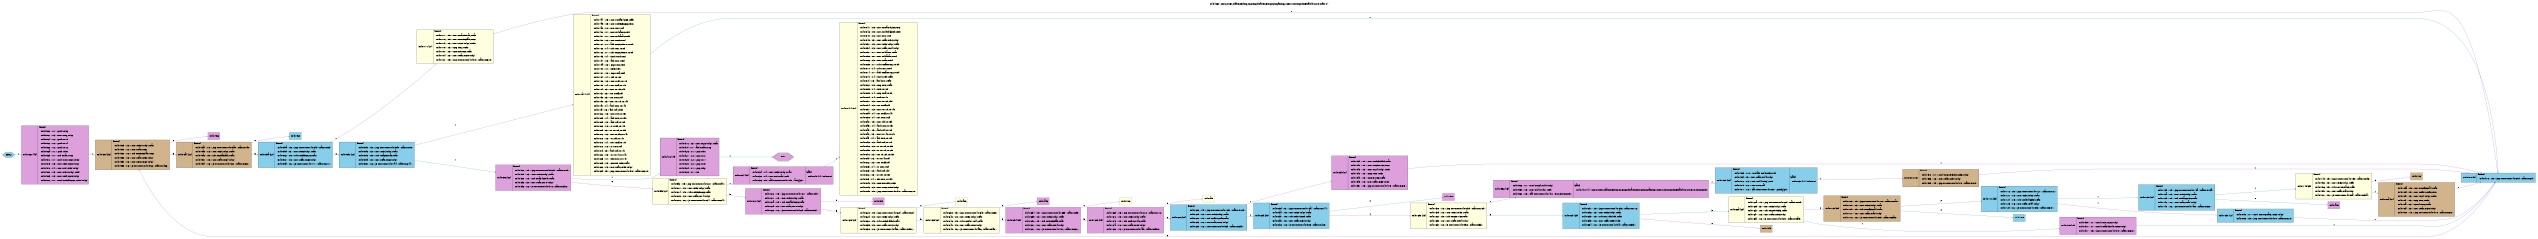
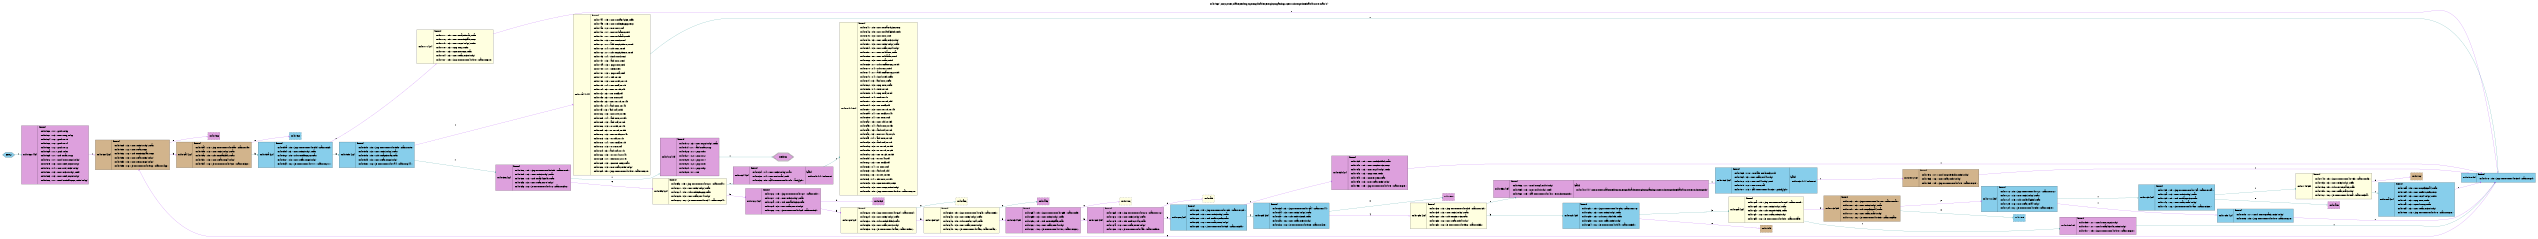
(783, 157) -> (783, 157)
(2417, 199) -> (2417, 199)
